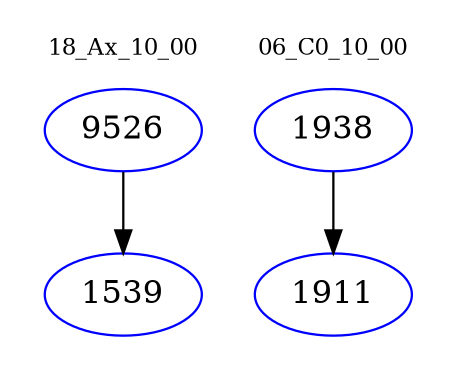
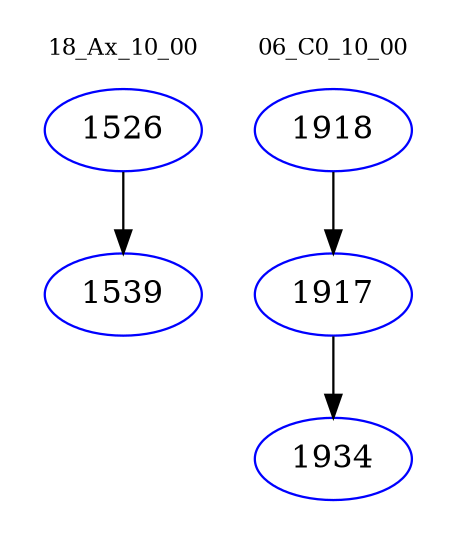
(123, 130) -> (123, 130)
(333, 130) -> (333, 130)
(333, 295) -> (333, 295)
none -> (333, 459)
